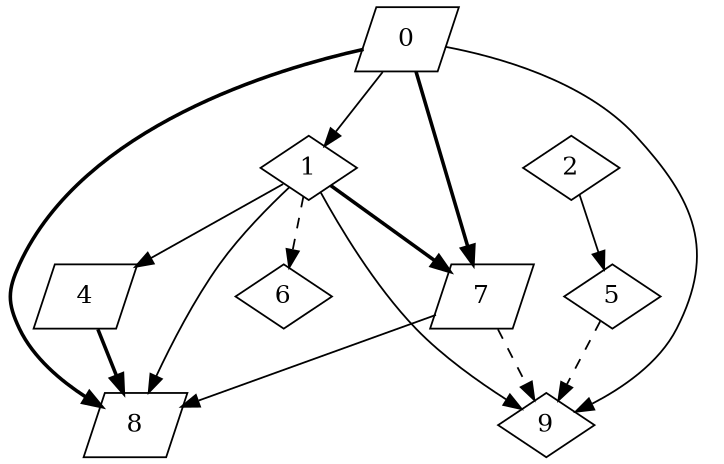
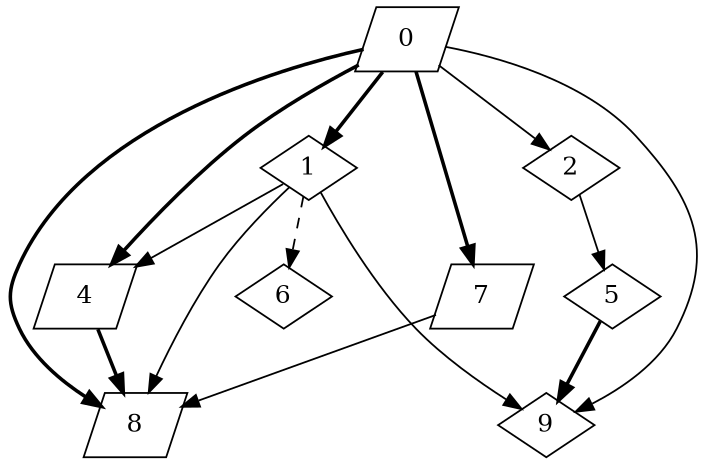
(359, 102) -> (359, 102)
none -> (487, 102)
none -> (232, 146)
(383, 223) -> none
(584, 353) -> (584, 353)
(512, 357) -> none
